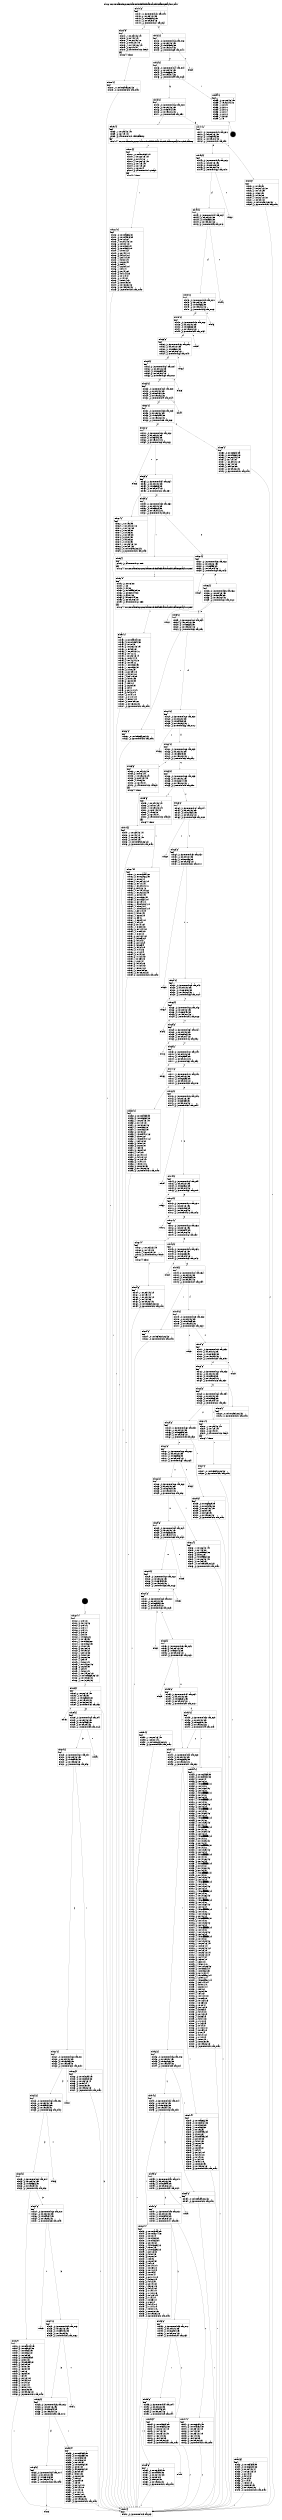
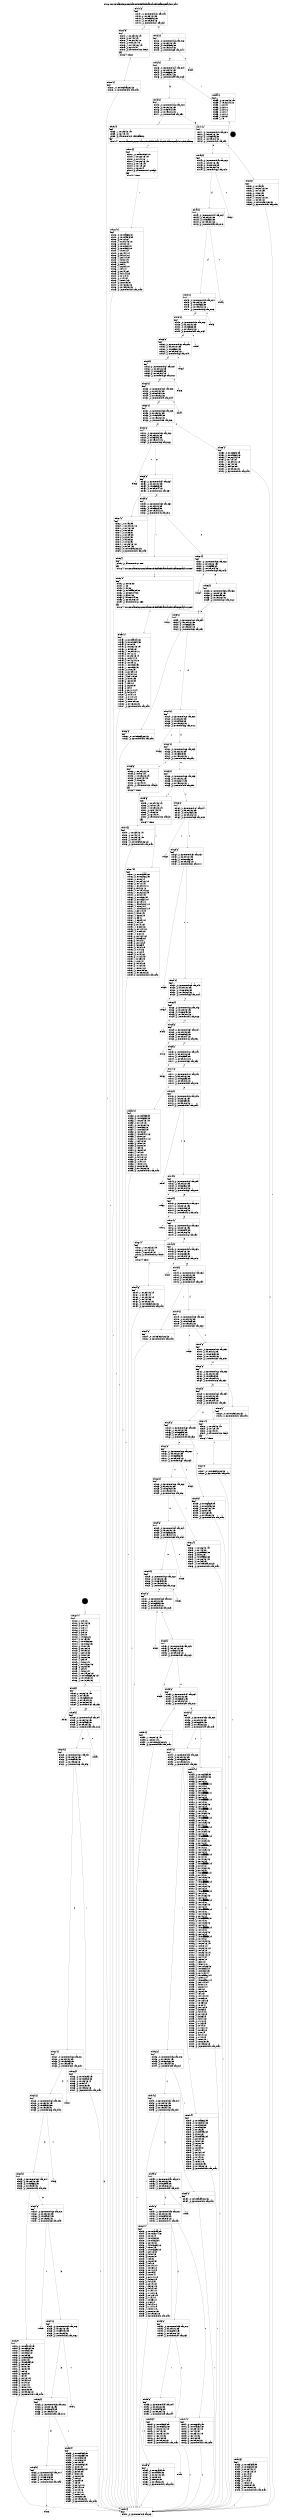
(233, 1374) -> none
(181, 1727) -> (168, 1718)
